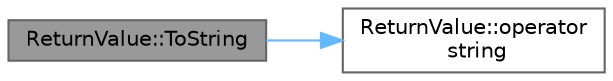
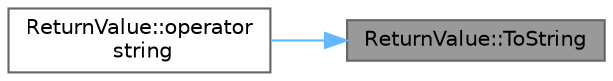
(293, 40) -> (298, 40)
